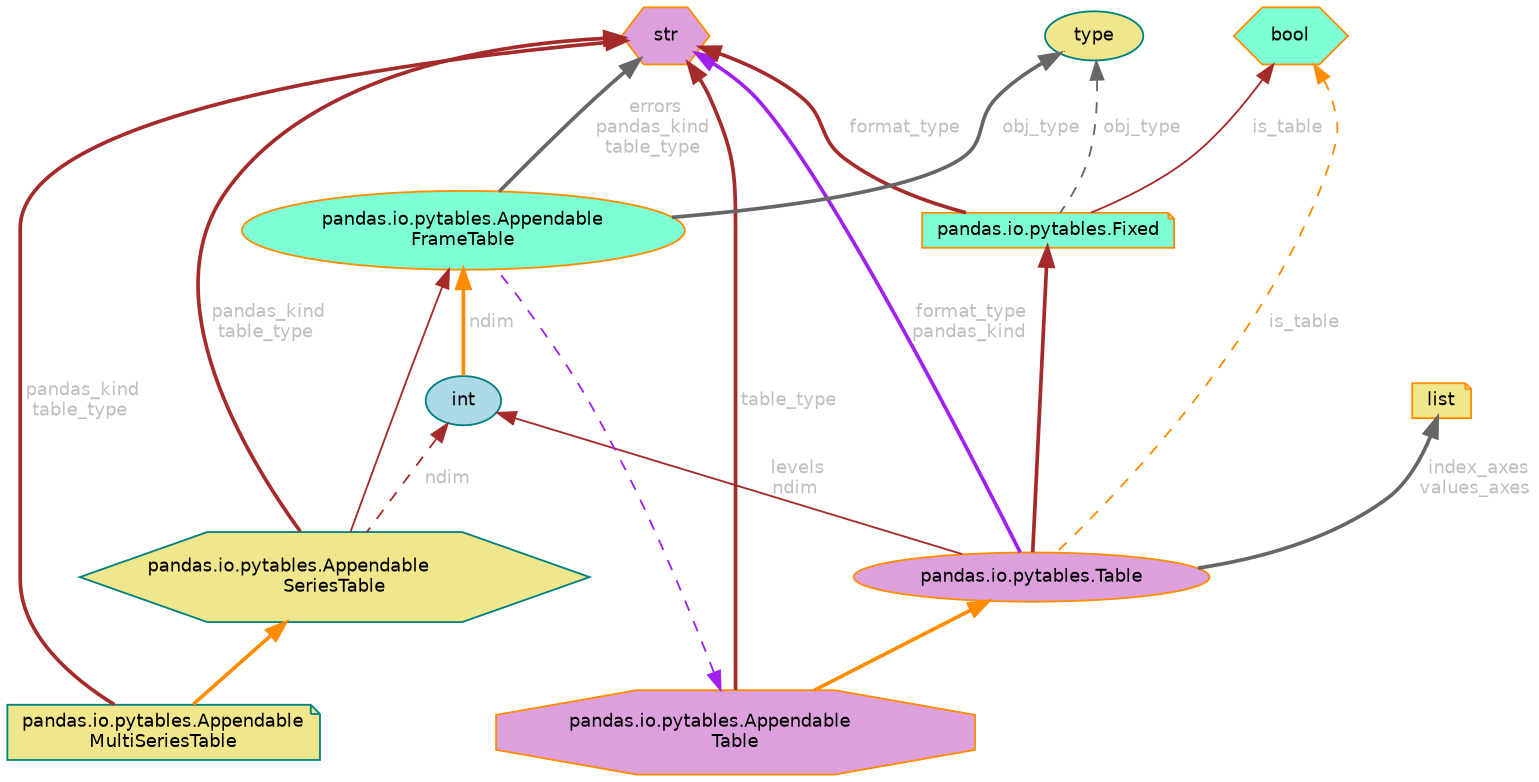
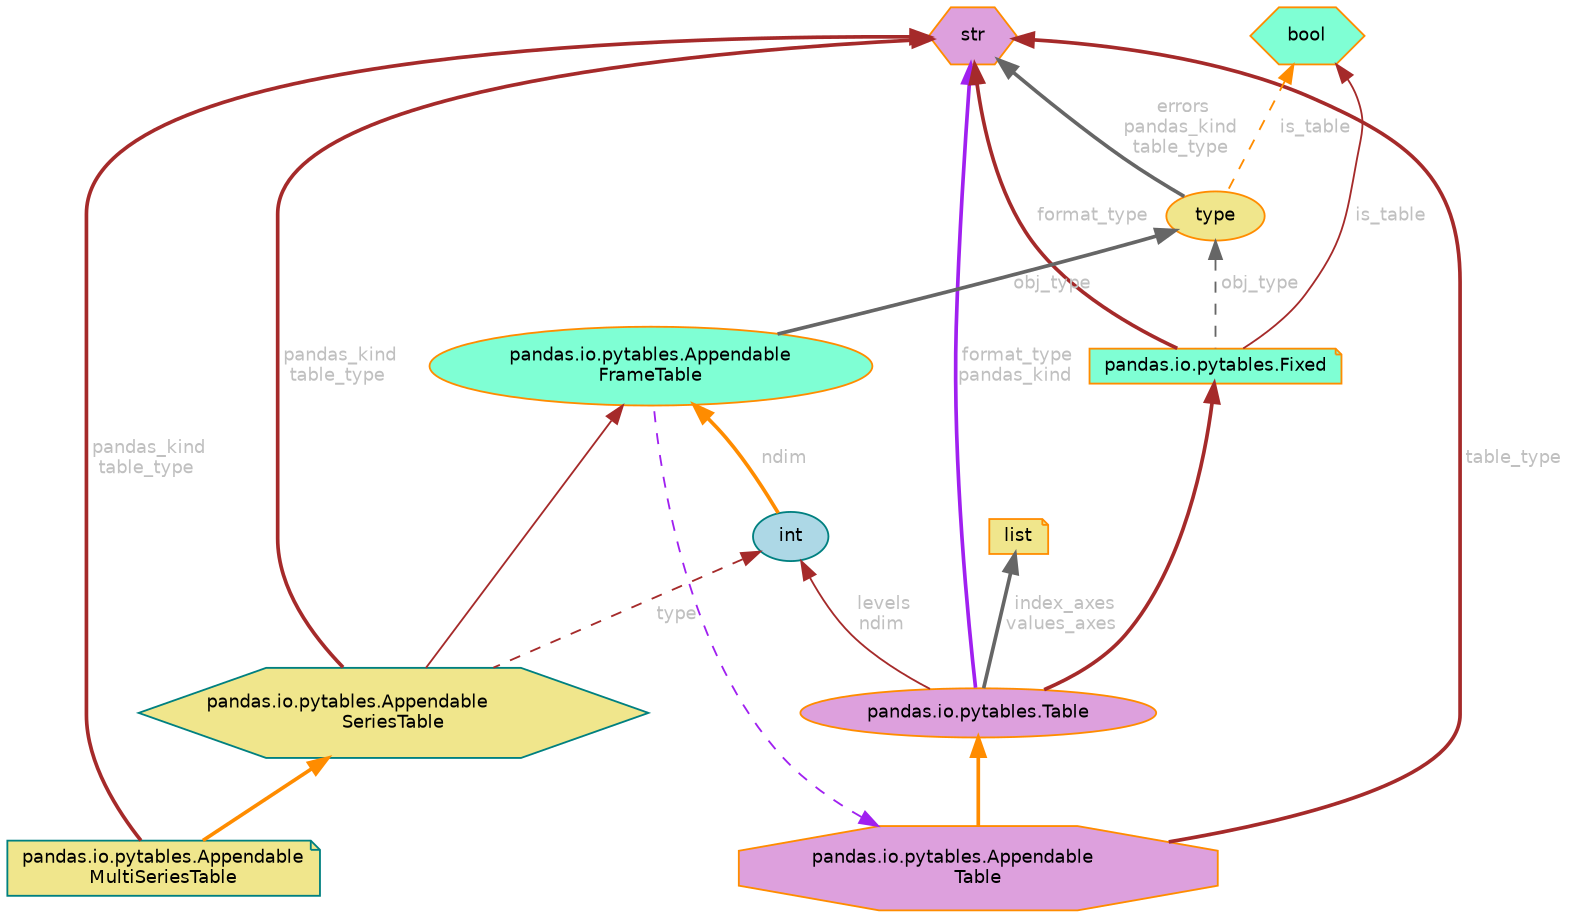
(1094, 36) -> (1216, 216)
(561, 130) -> (1096, 138)
(1240, 337) -> (1256, 136)
(445, 479) -> (674, 615)
